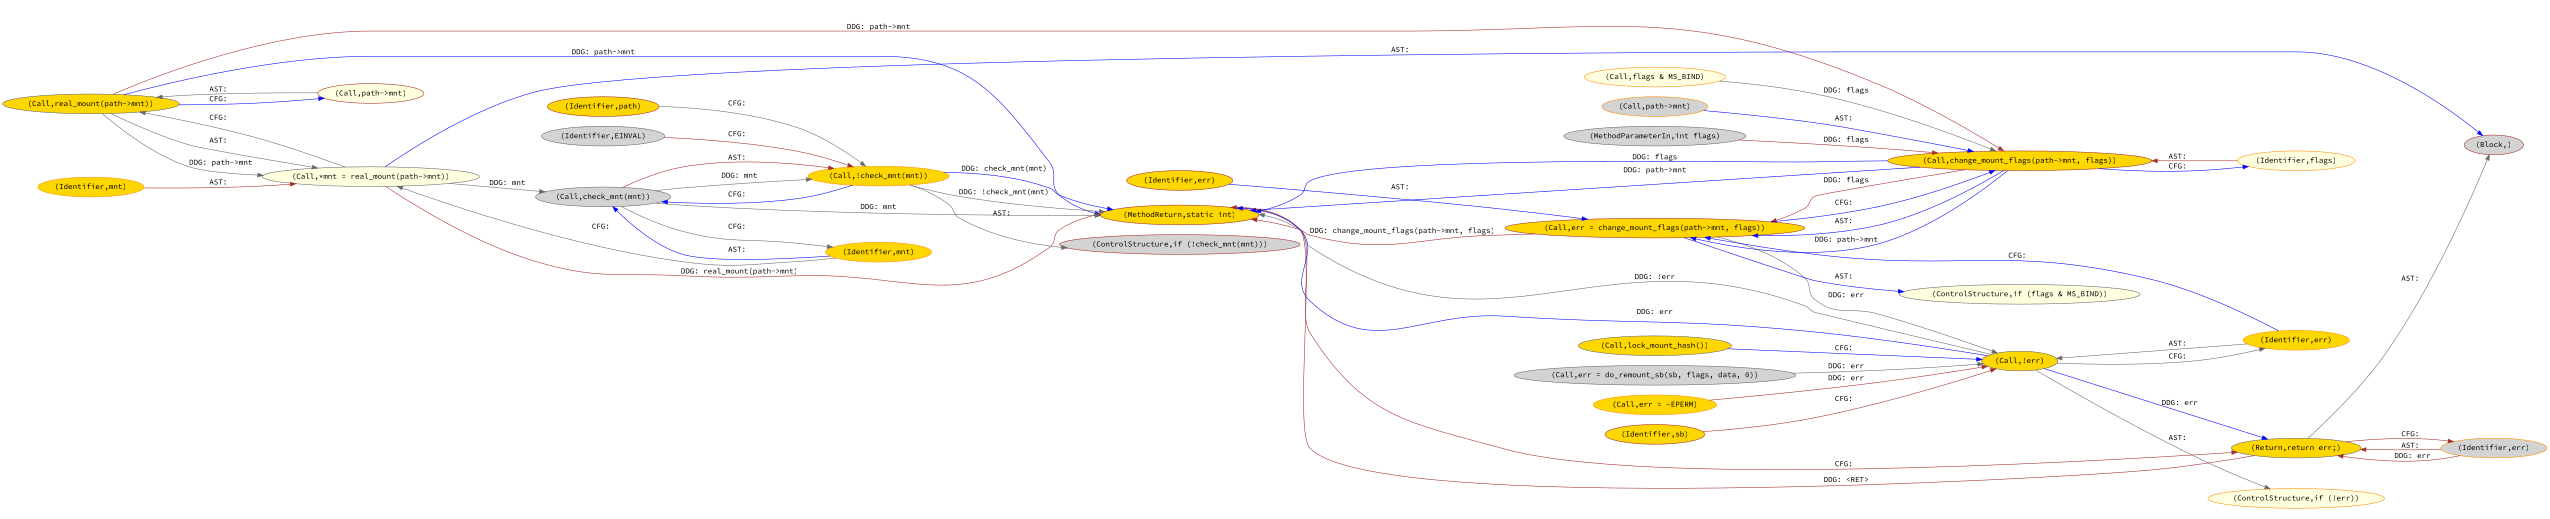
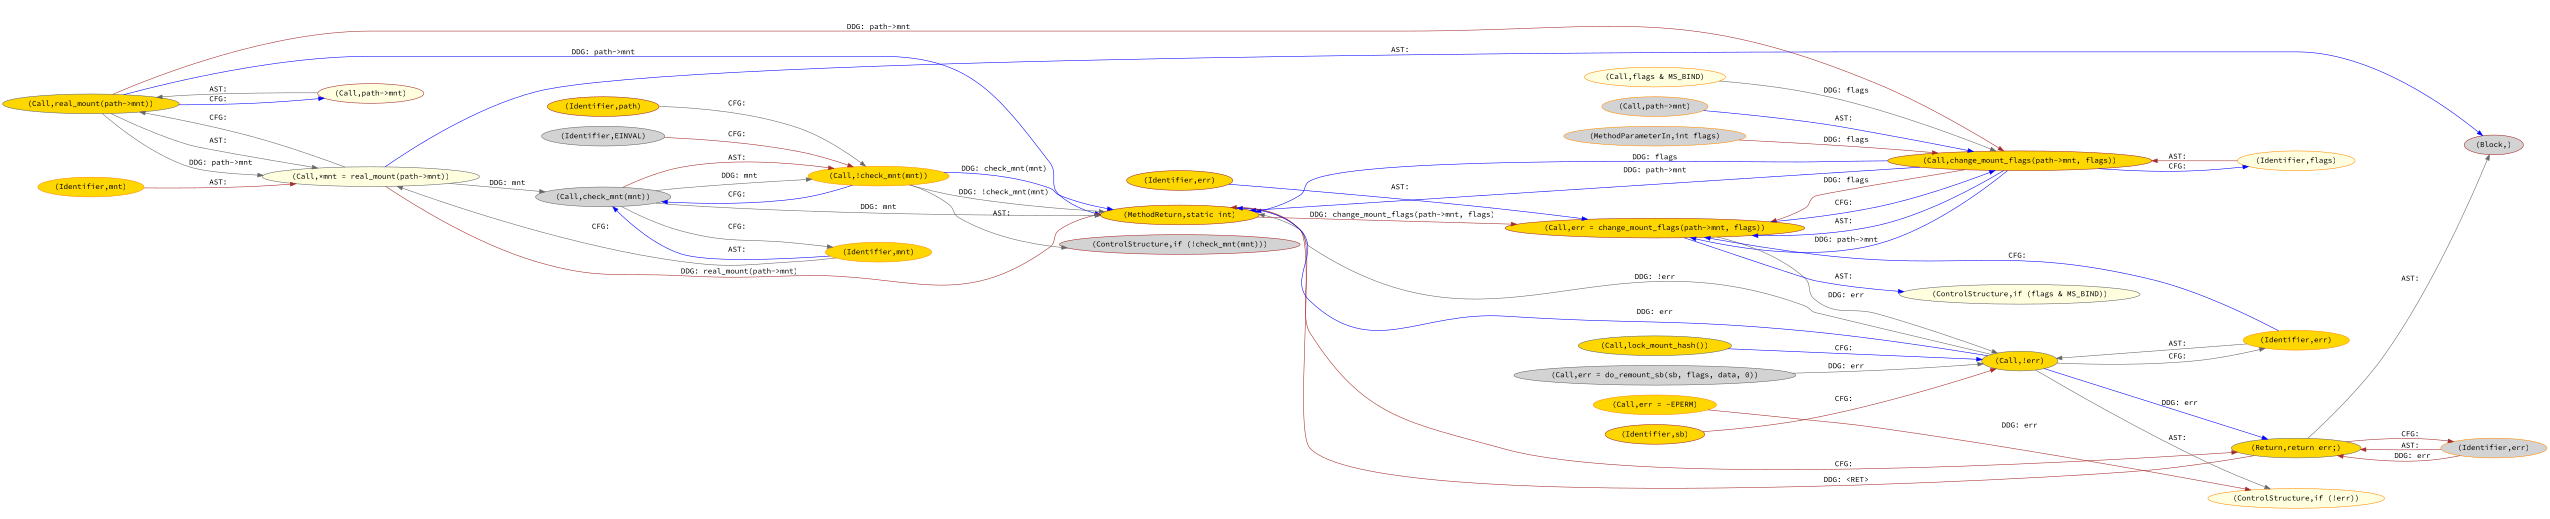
(1655, 136) -> (1655, 136)
(1394, 244) -> (1384, 221)
(1846, 386) -> (1978, 443)
